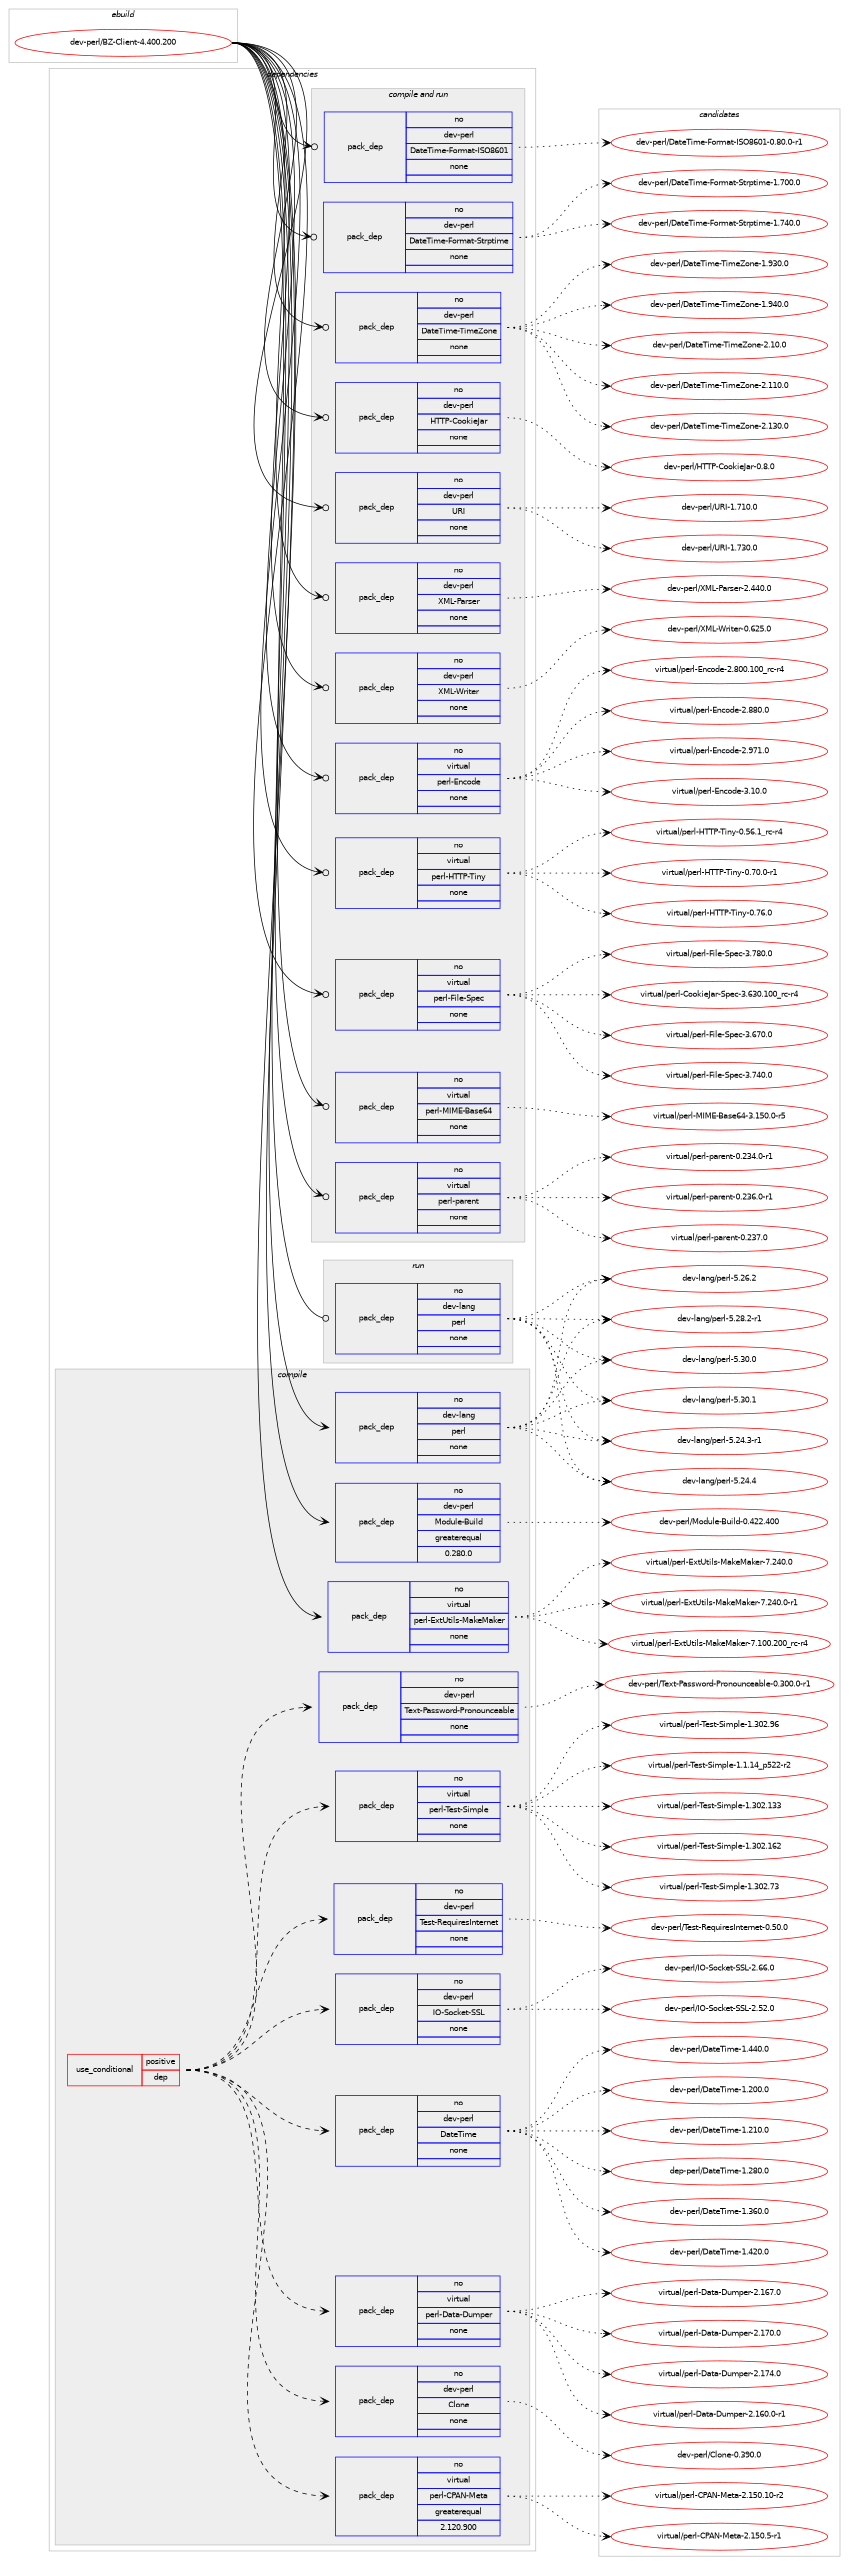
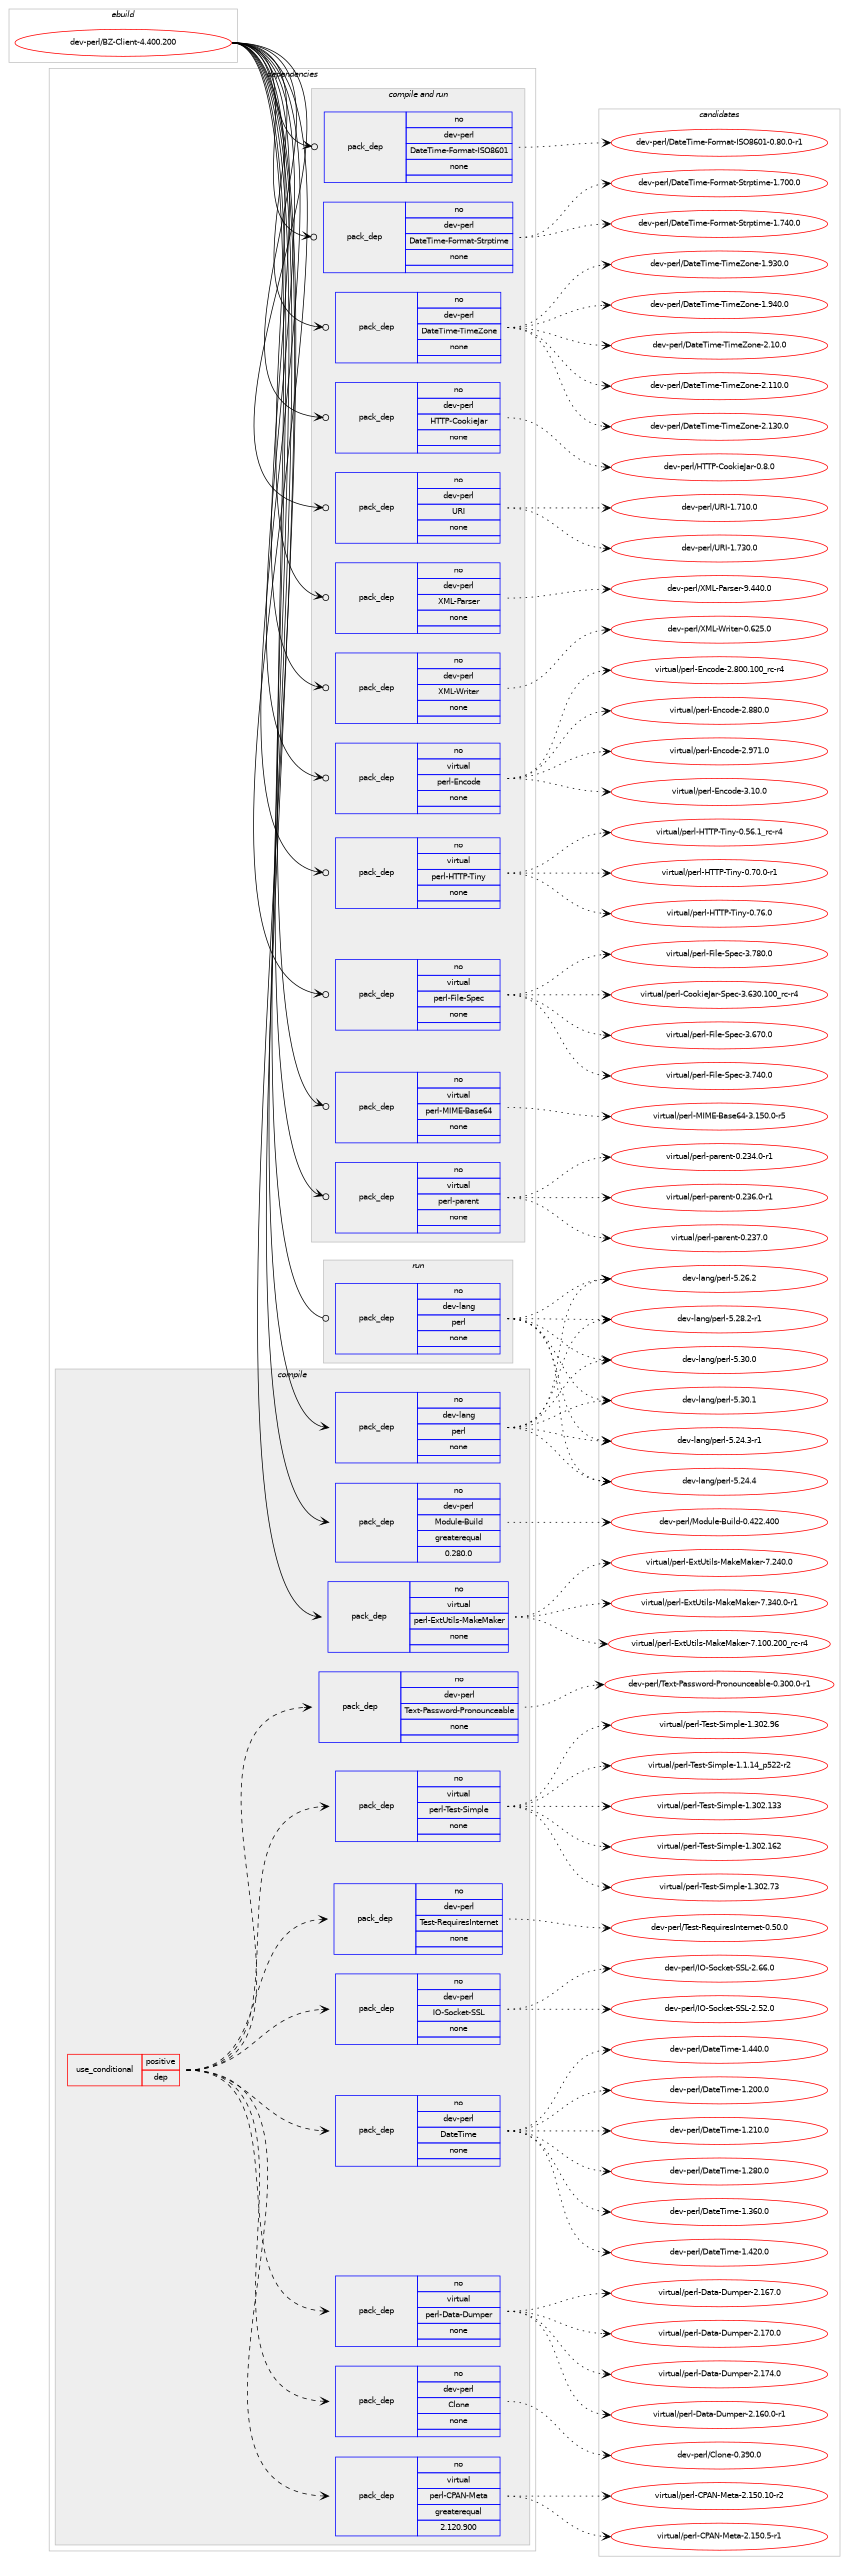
(719, 589) -> (719, 589)
(719, 1603) -> (719, 1603)
(719, 2172) -> (719, 2172)
